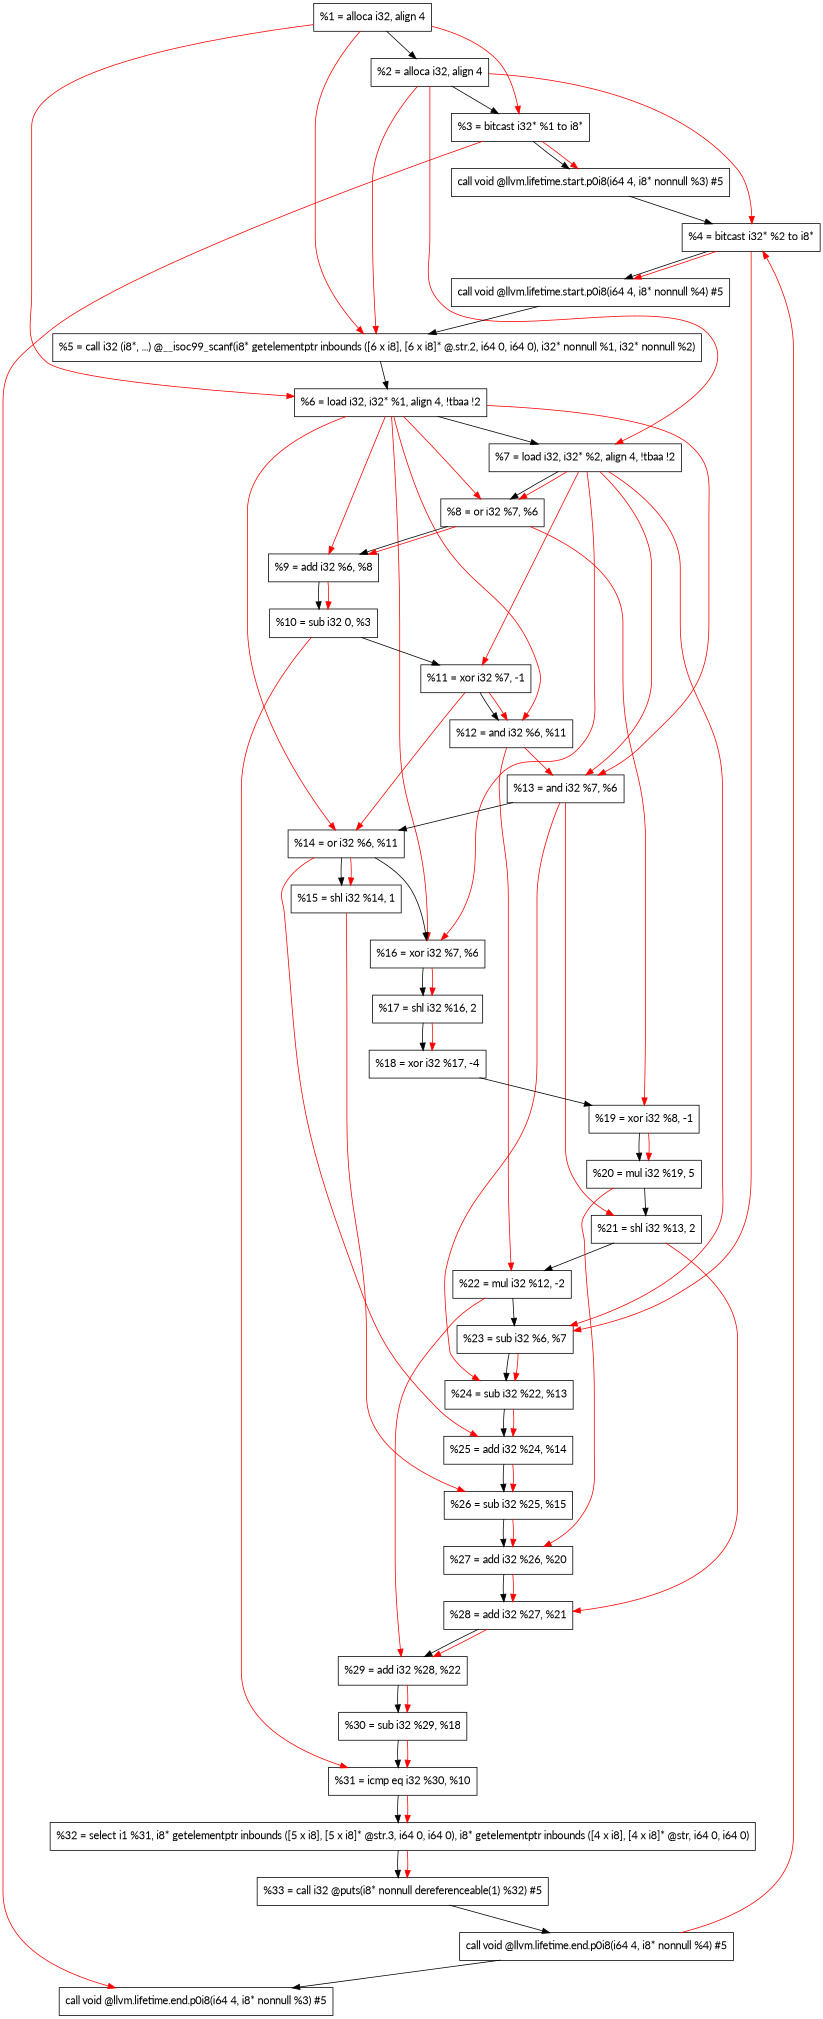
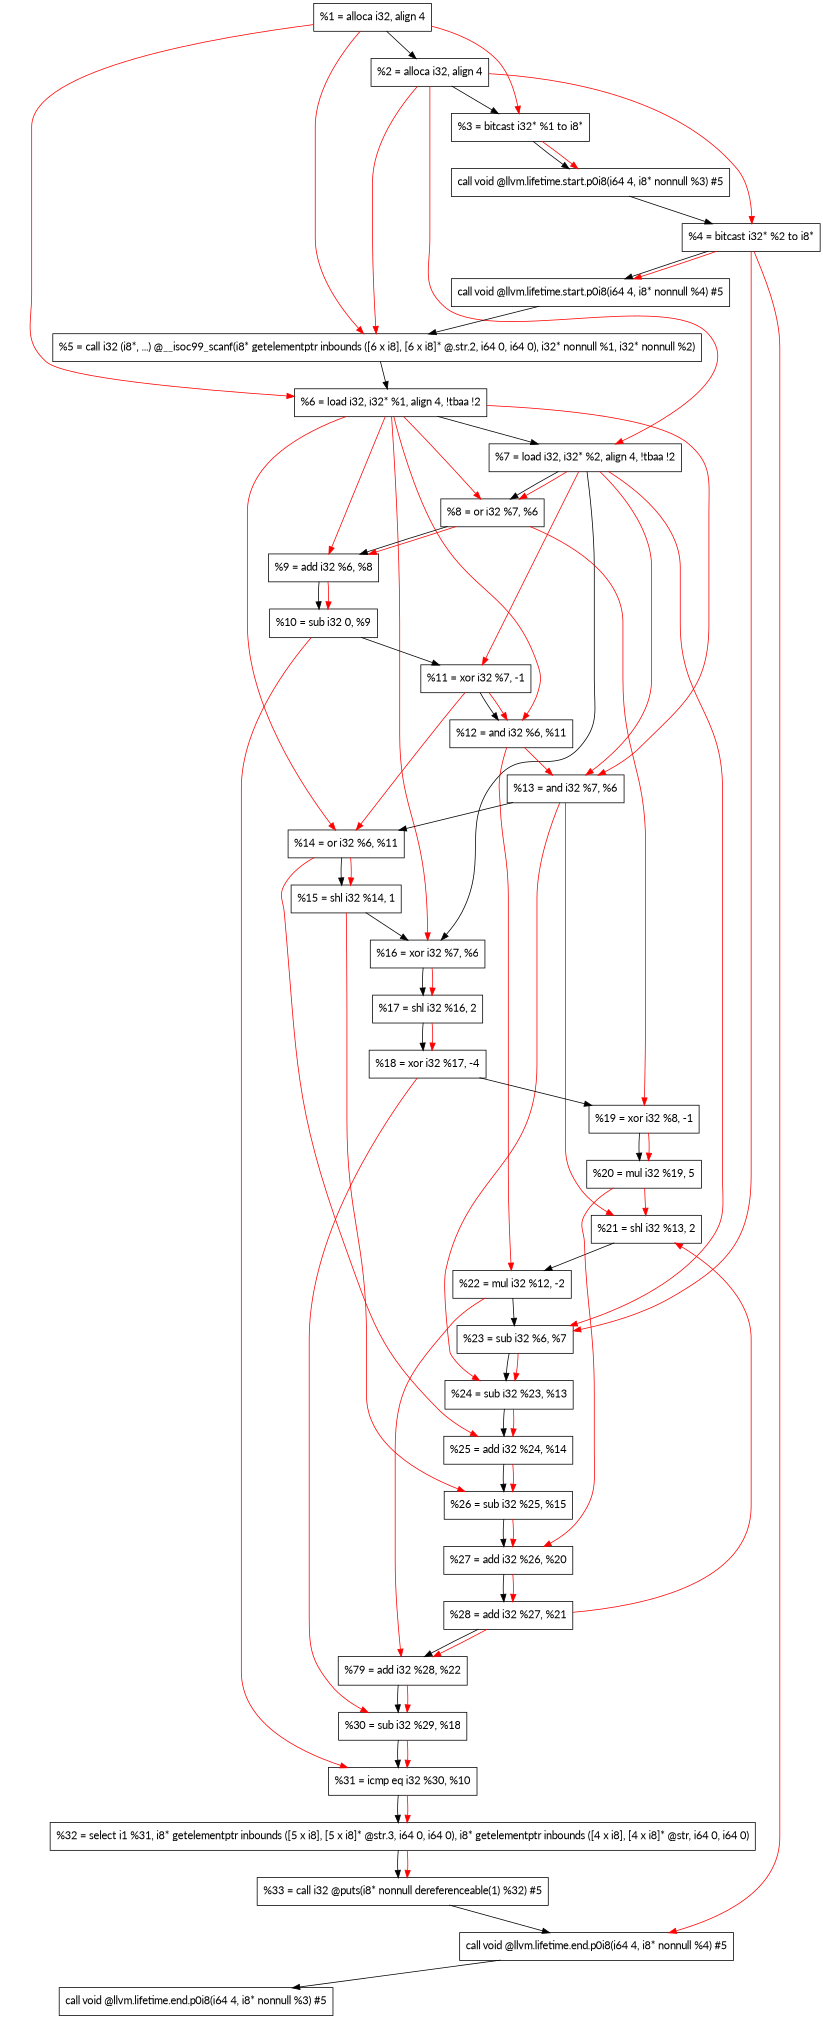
(324, 623) -> (324, 623)
(586, 739) -> (586, 739)
(410, 888) -> (384, 924)
(3, 941) -> none
(793, 1125) -> (780, 1117)
(645, 1198) -> (645, 1198)
none -> (309, 1391)
(509, 1395) -> (509, 1395)
(738, 1463) -> (751, 1476)
(403, 1671) -> (403, 1671)
